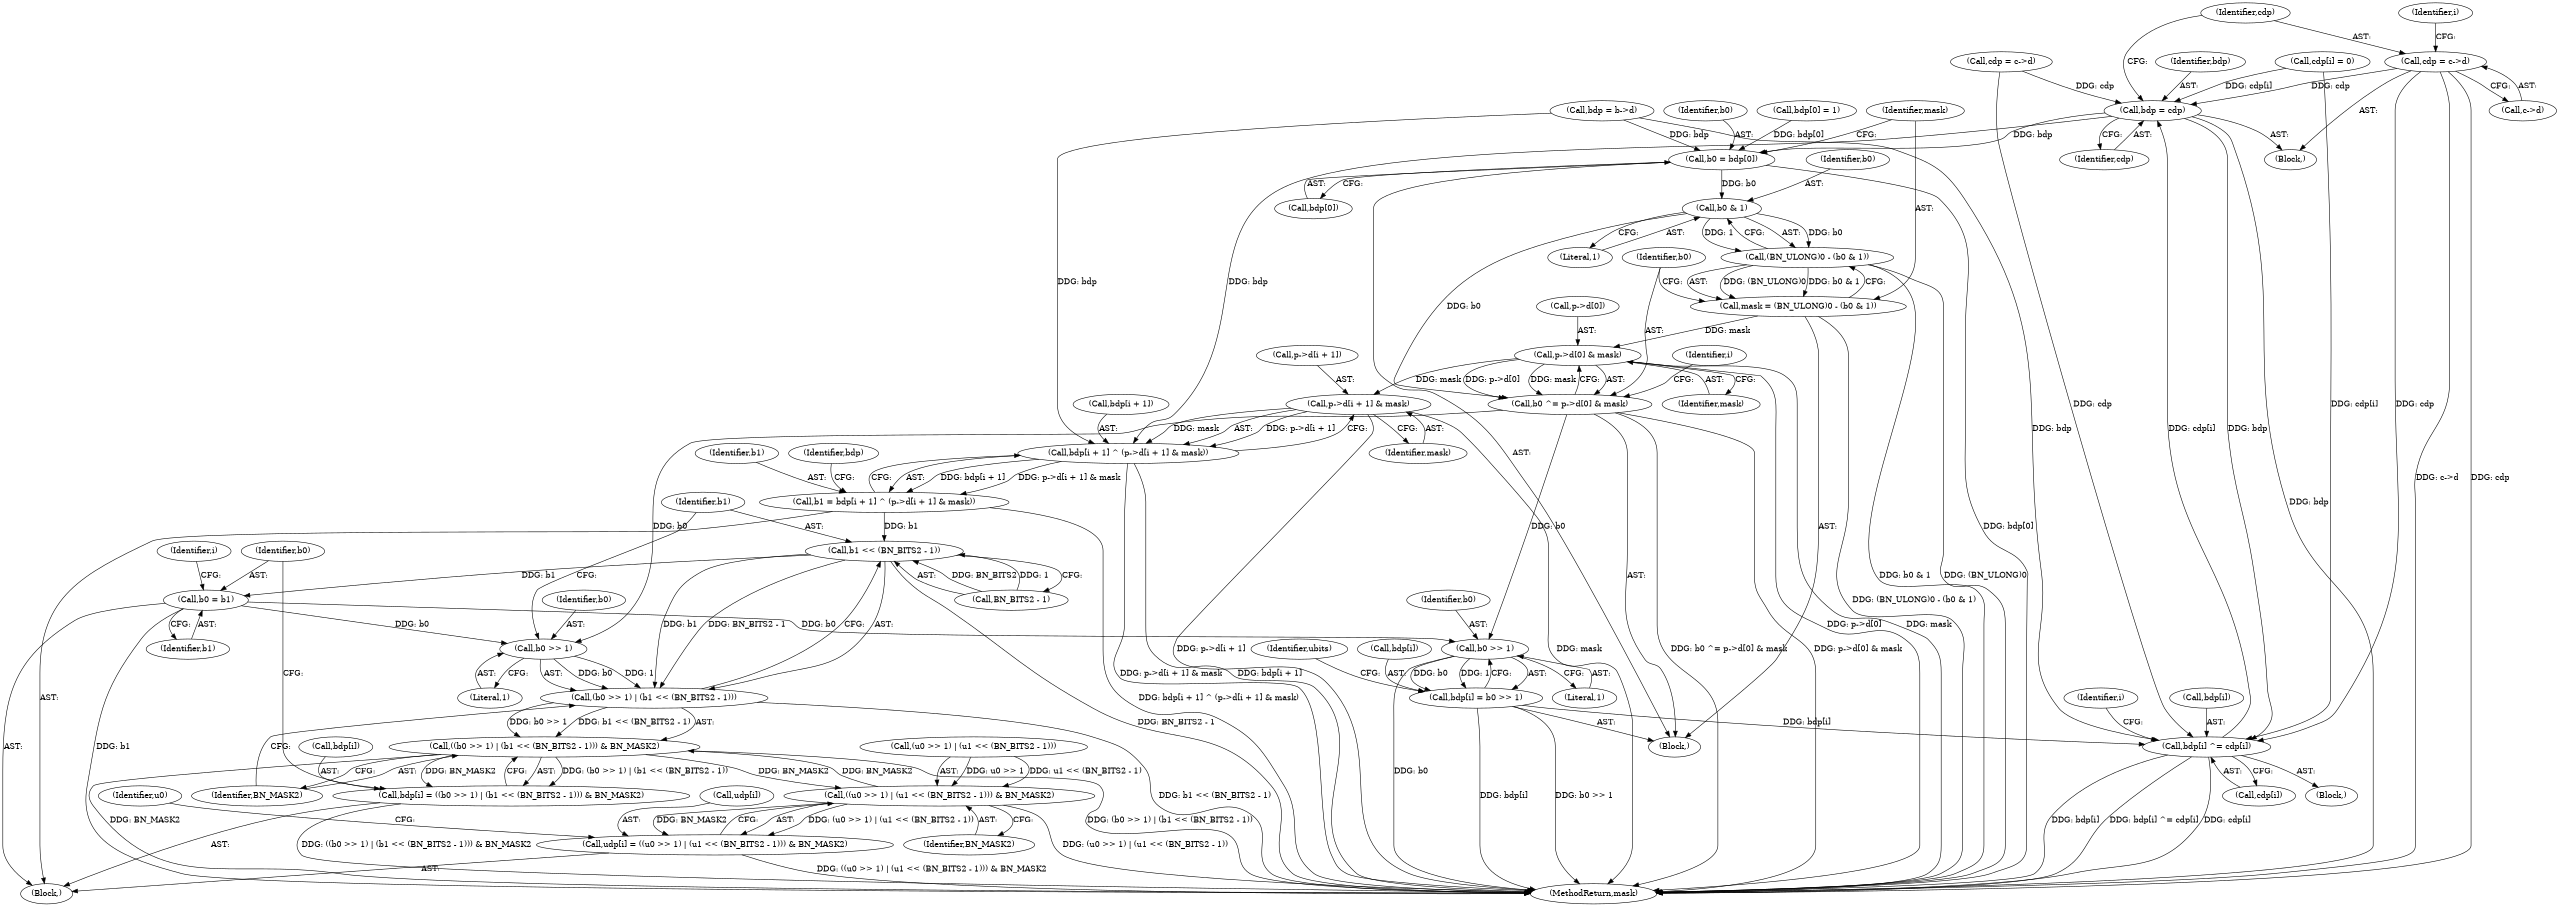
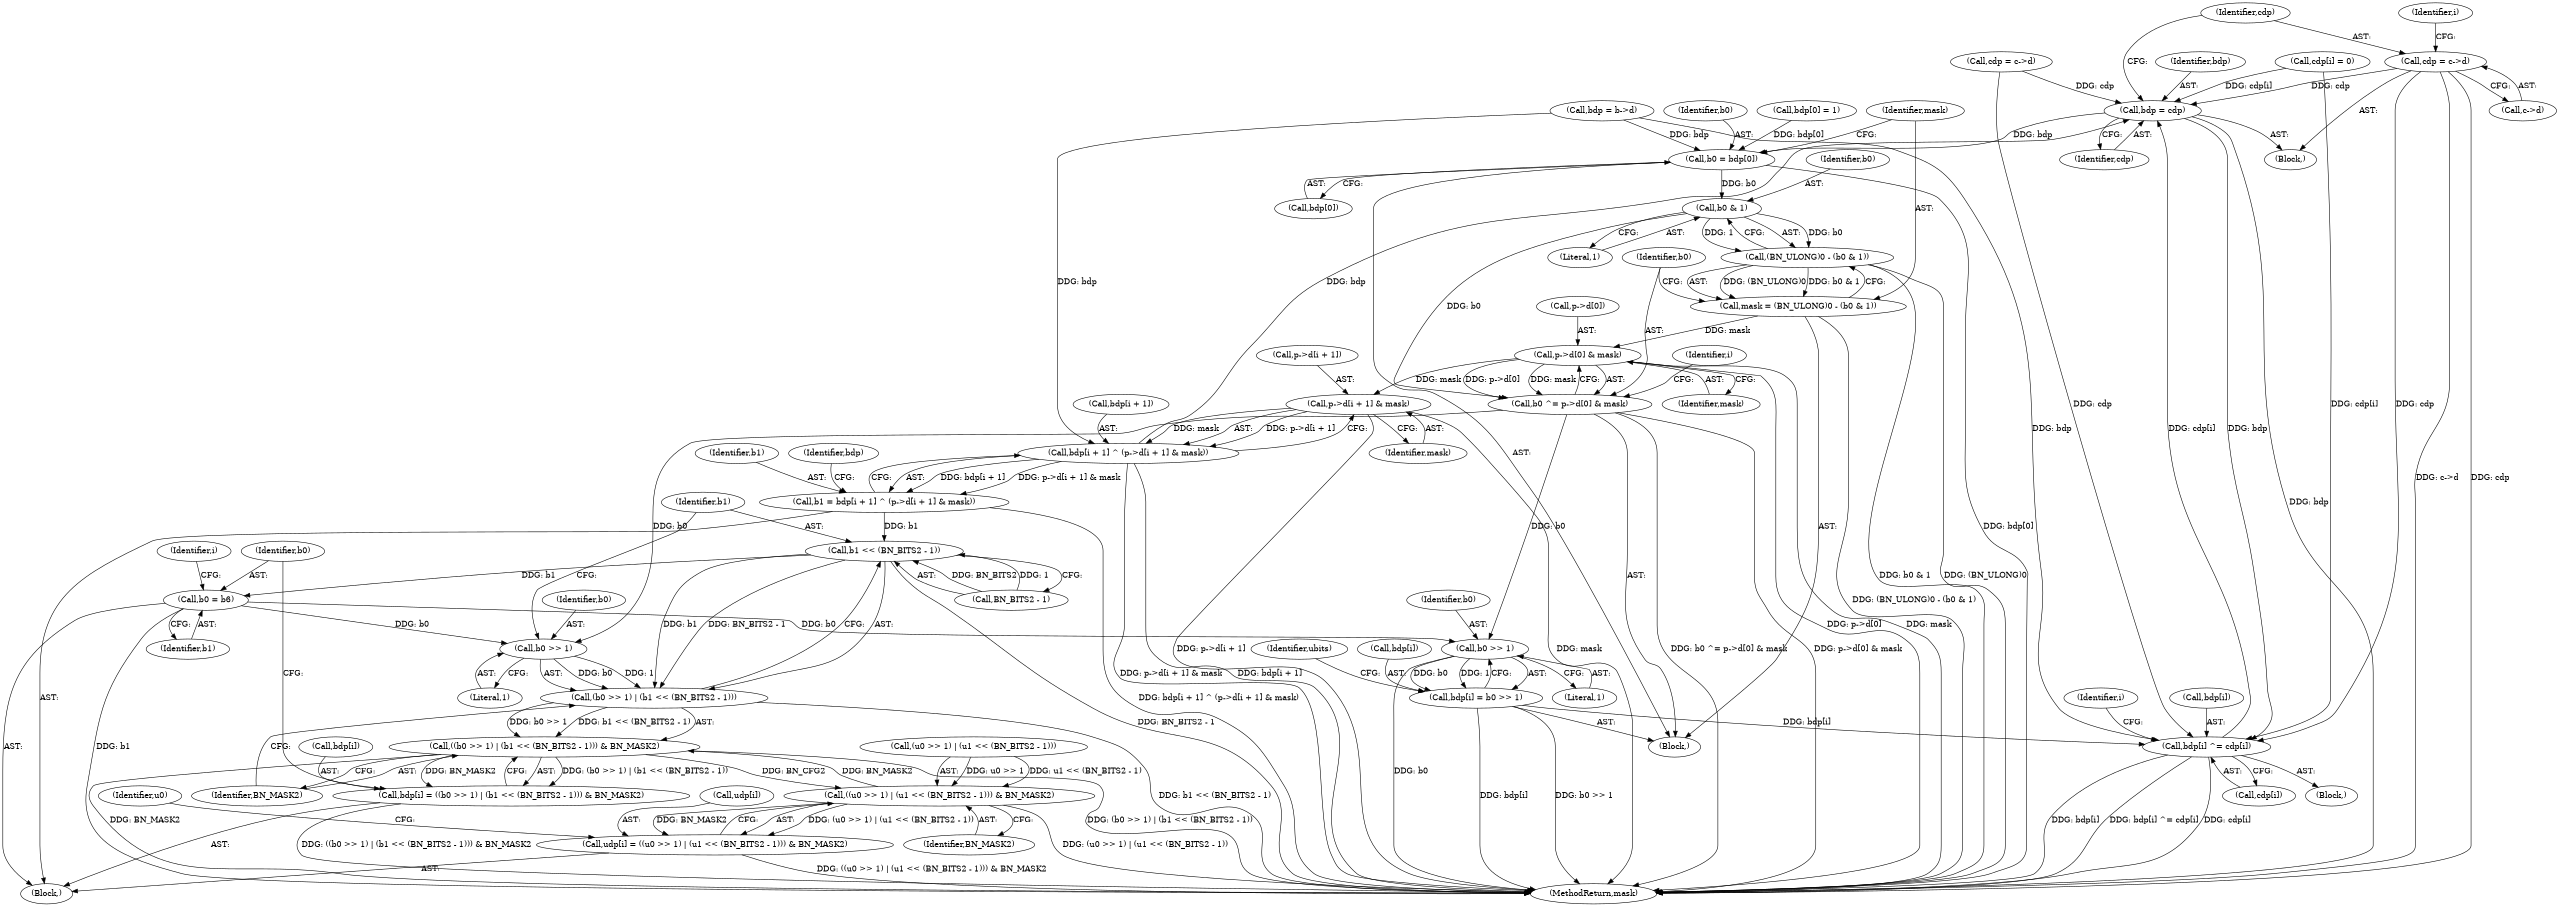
(1543, 151) -> (1603, 209)
(206, 600) -> (206, 600)
(794, 771) -> (794, 771)
